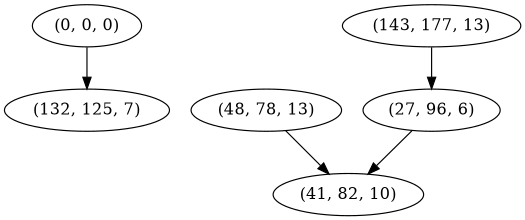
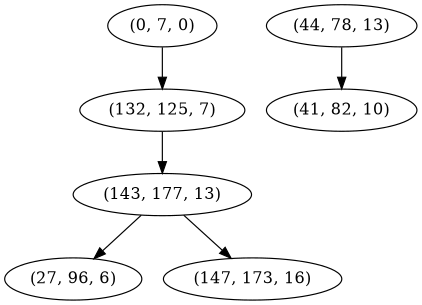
(87, 26) -> (162, 26)
(266, 110) -> (342, 26)
none -> (162, 147)
(394, 148) -> none
none -> (253, 279)
